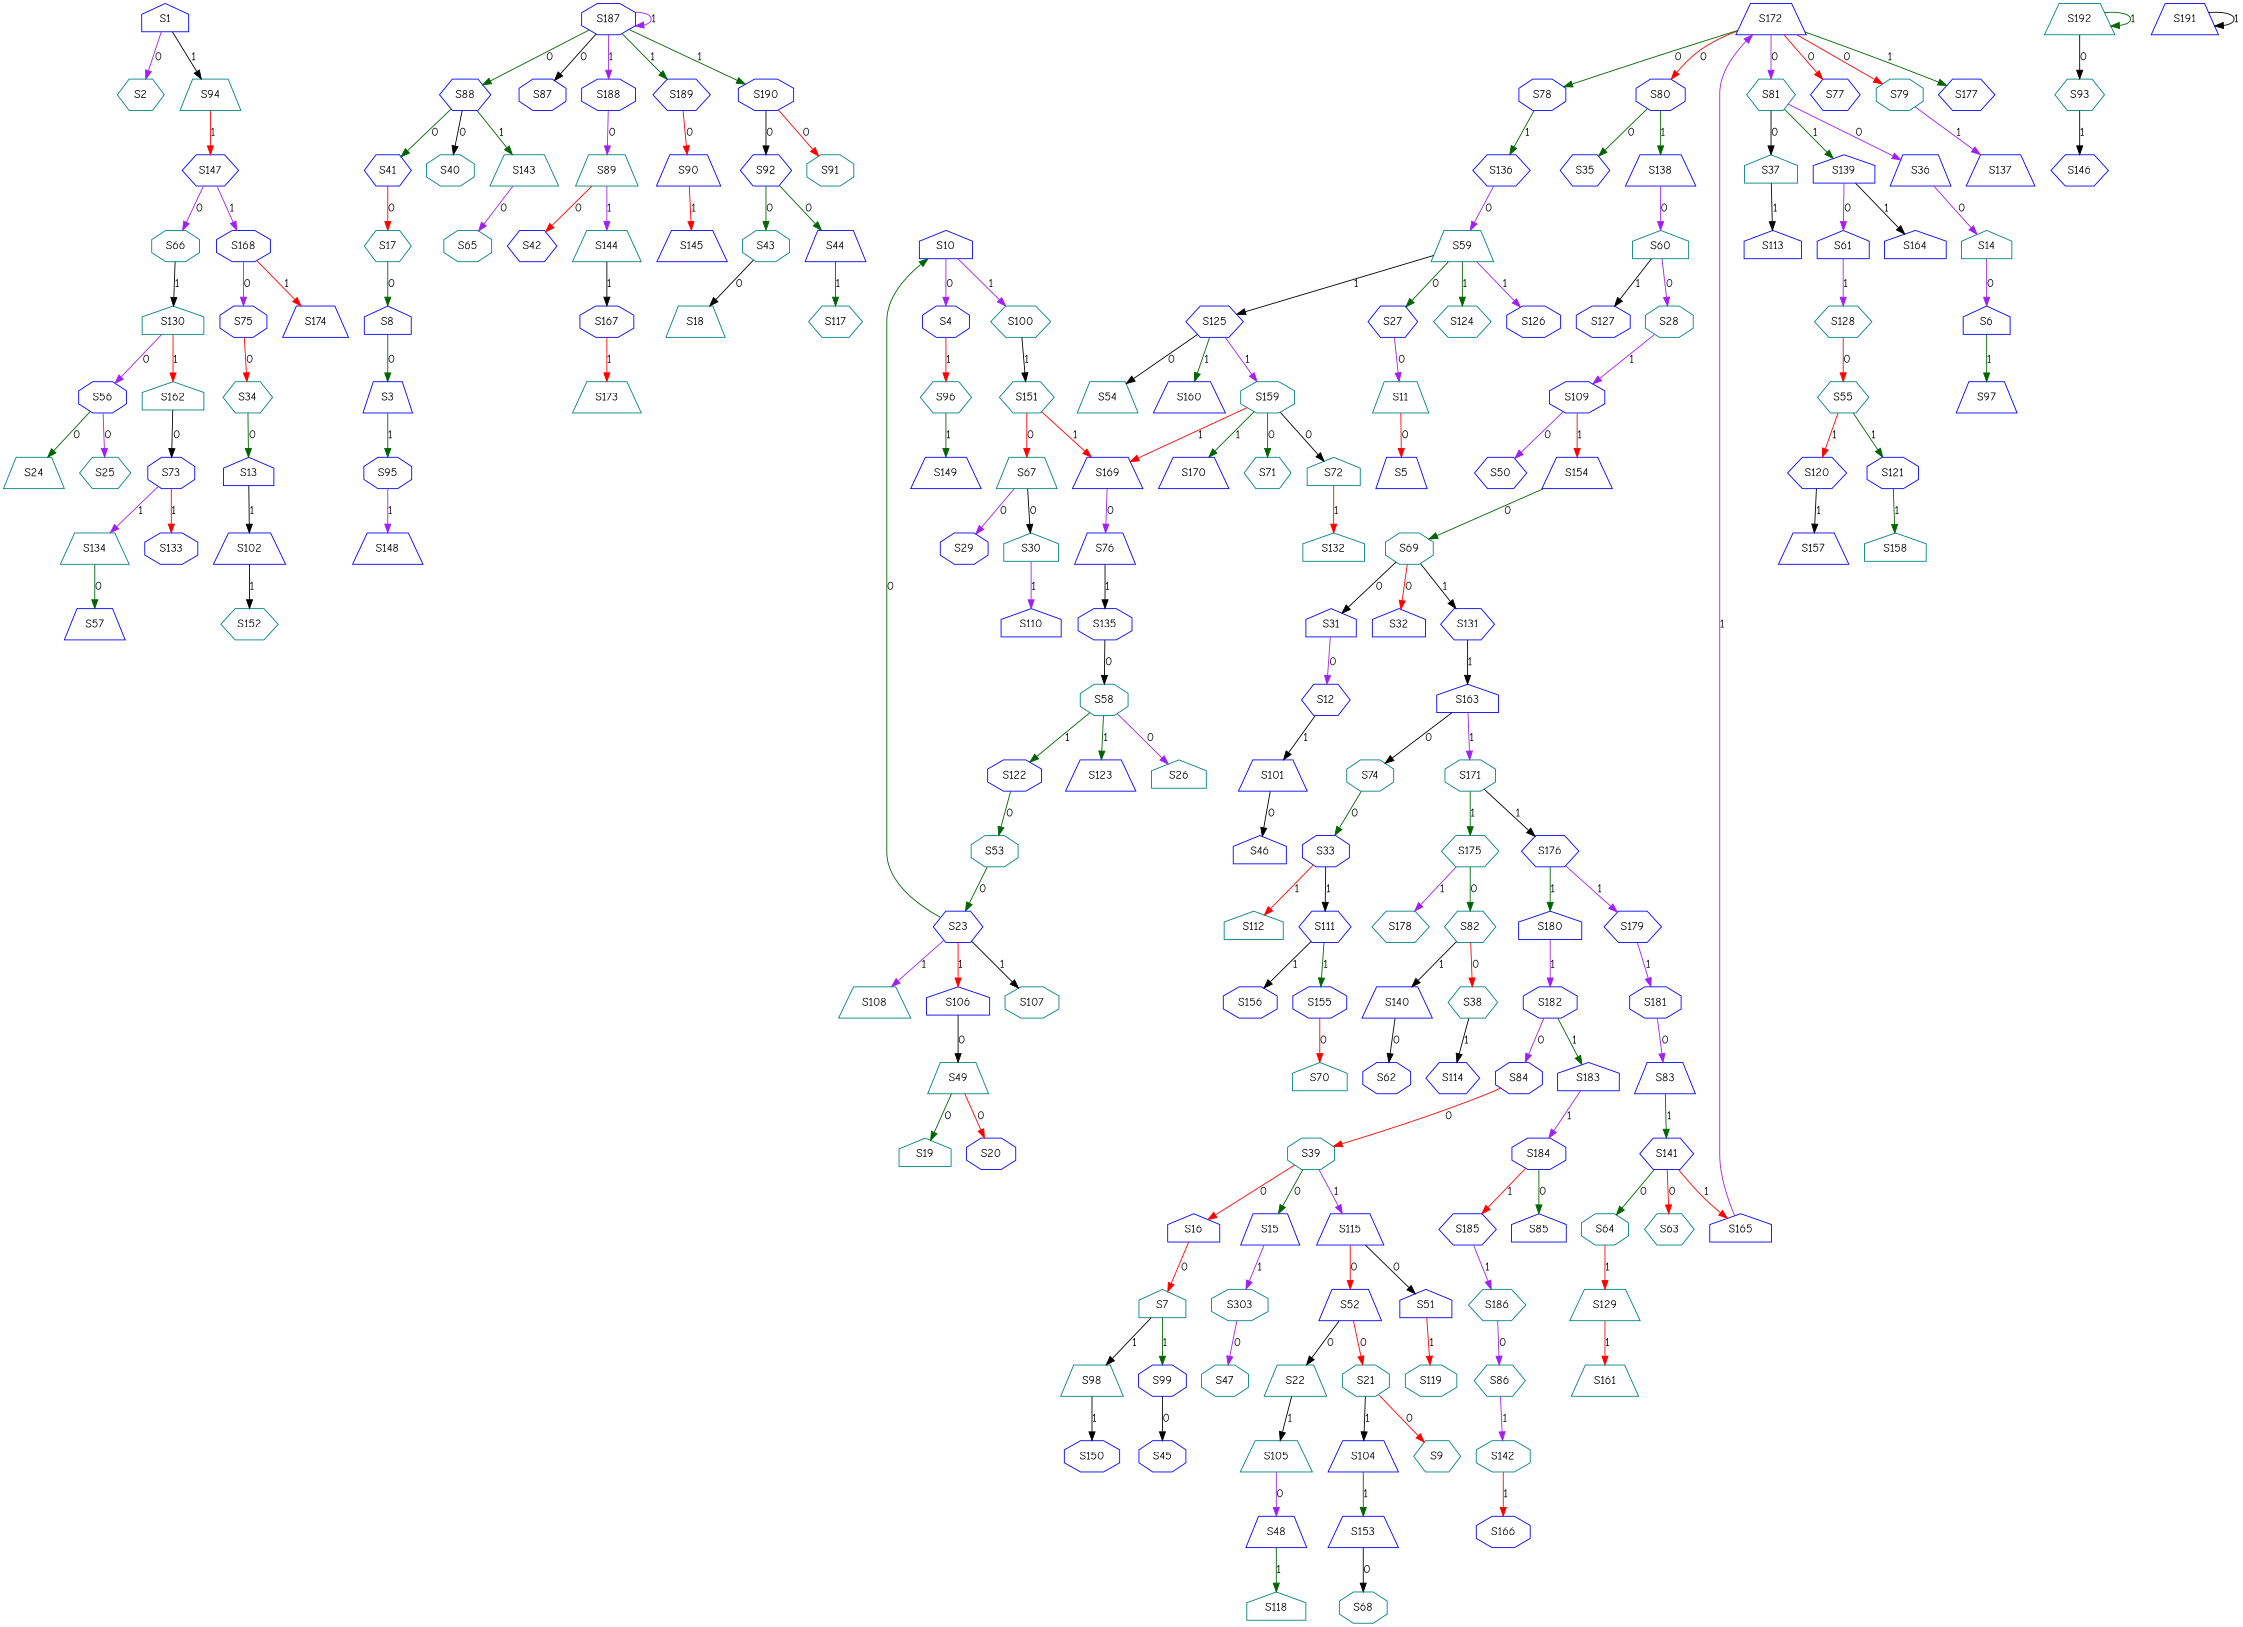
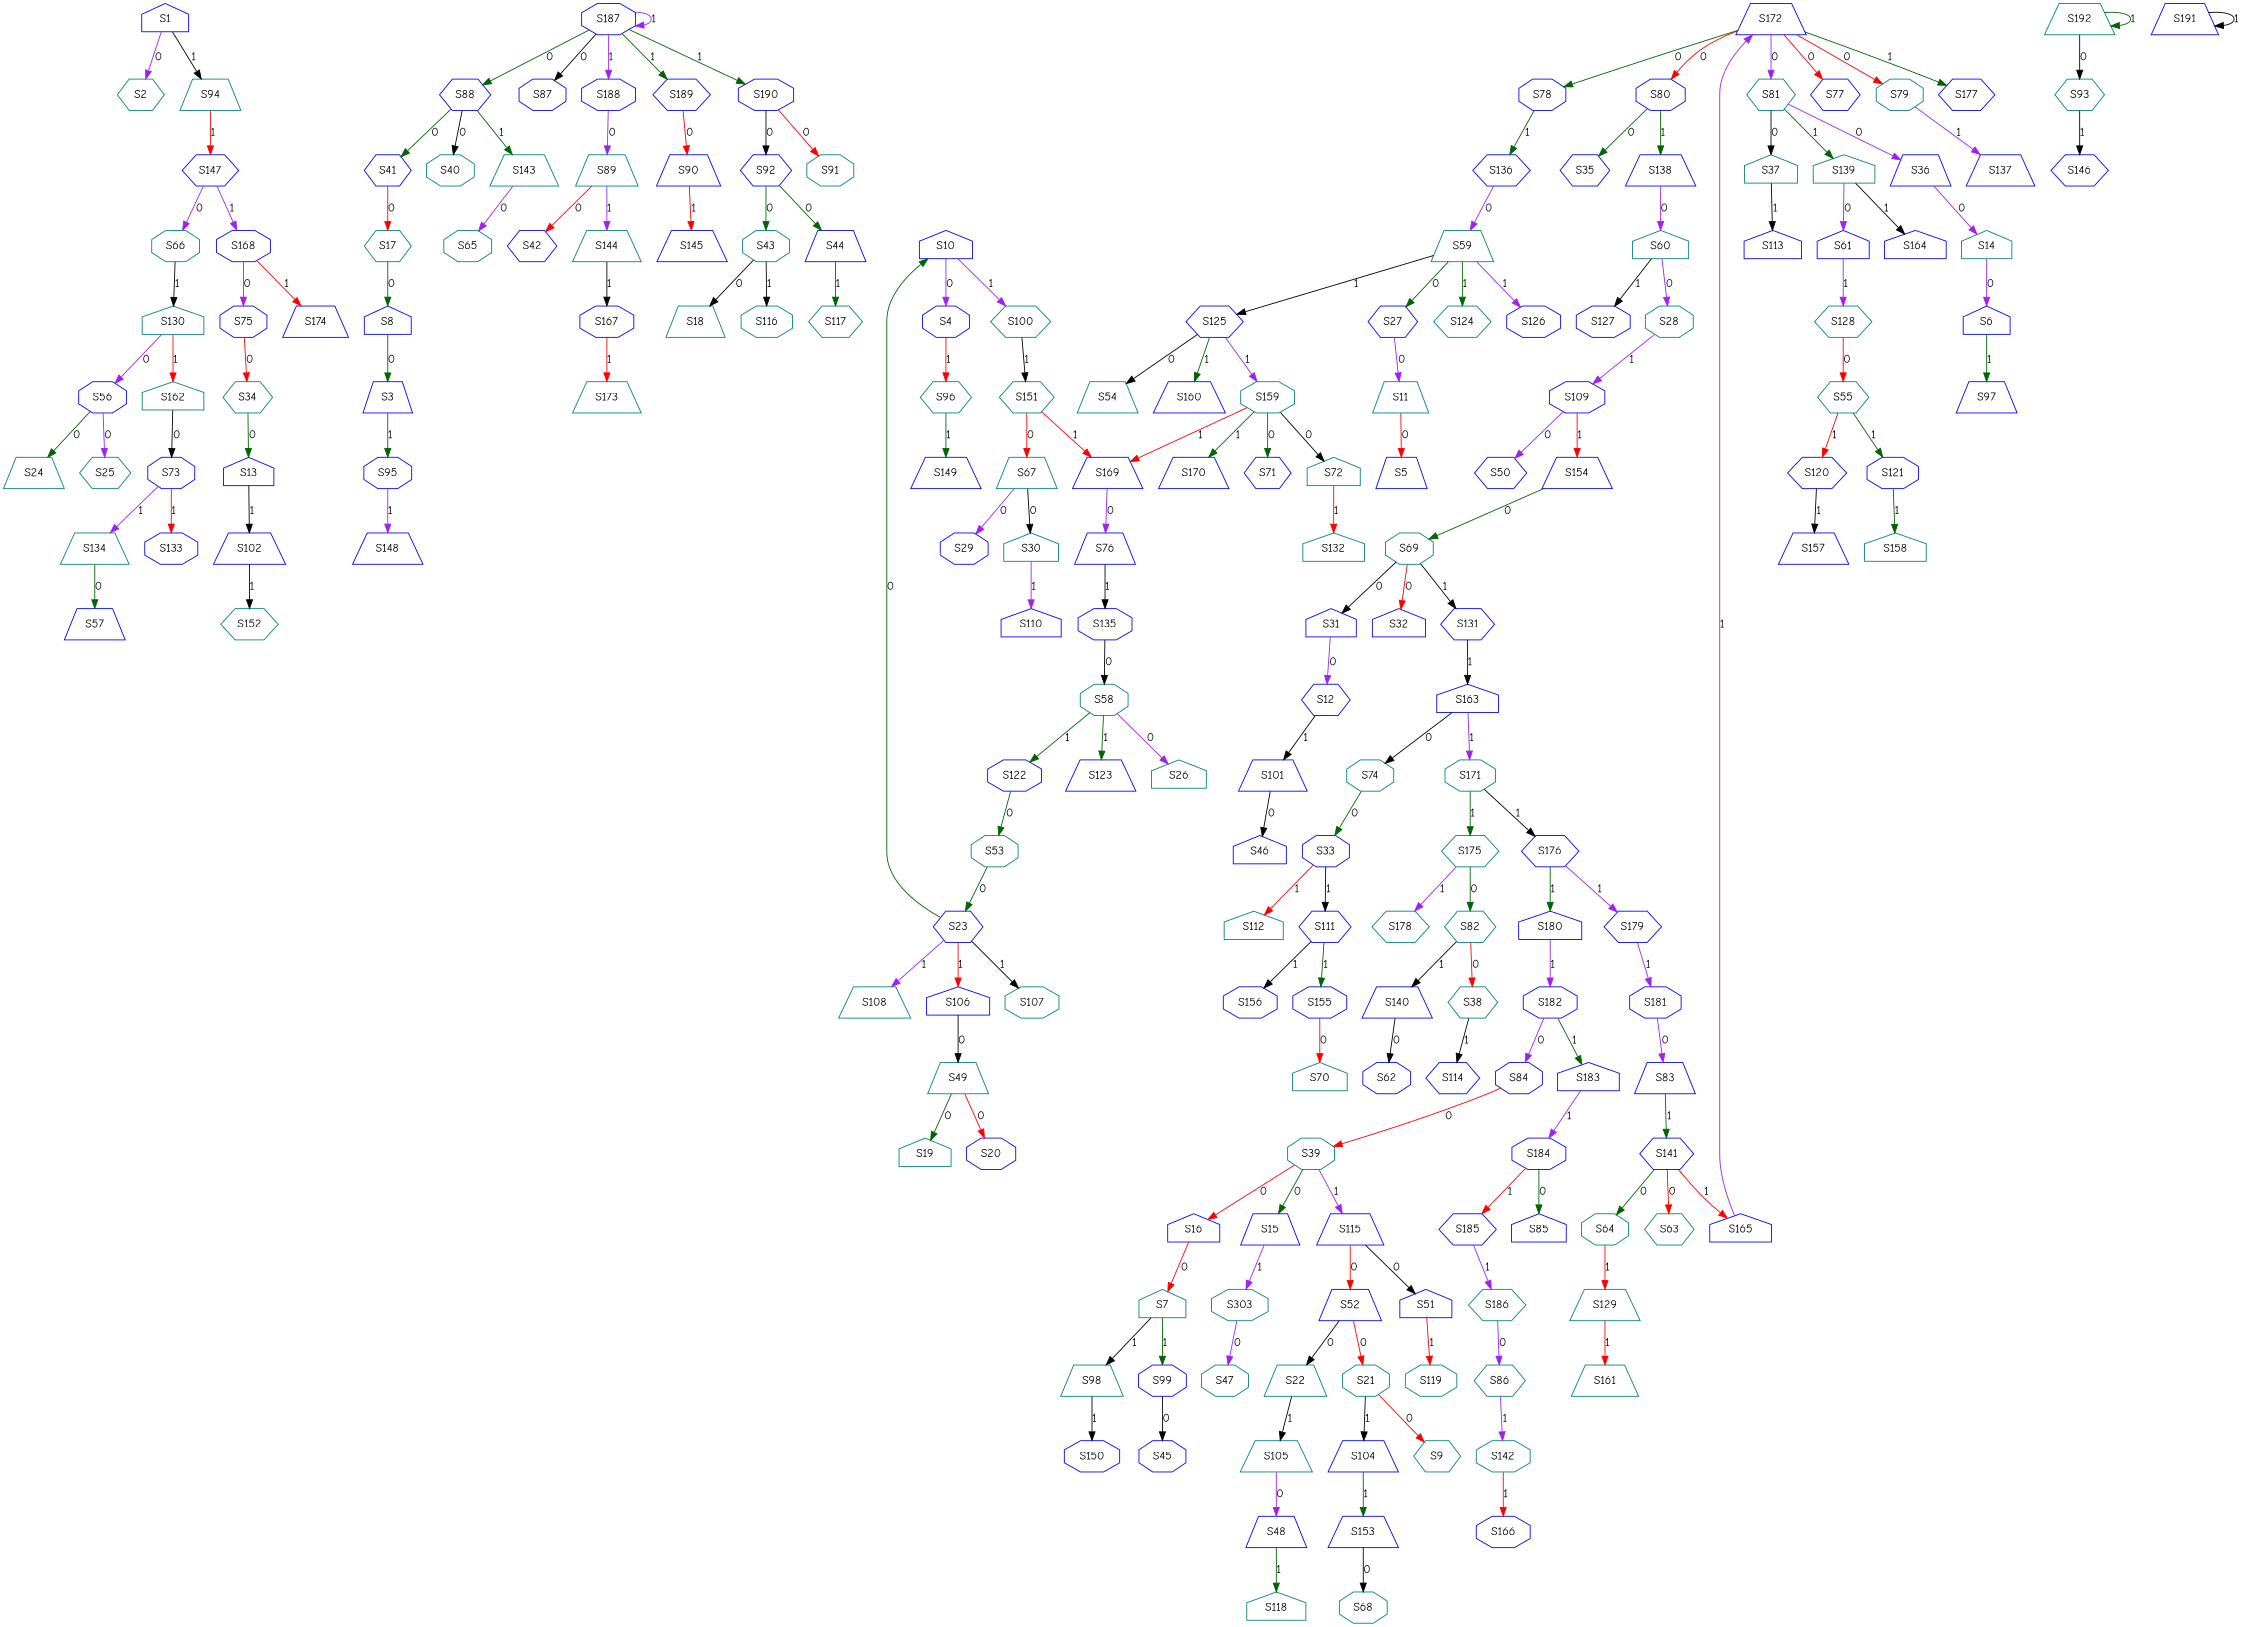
(1844, 170) -> (1844, 170)
none -> (767, 322)
(1268, 473) -> (1268, 473)
